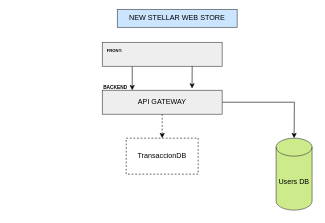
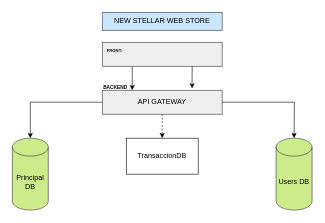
(177, 18) -> (162, 21)
none -> (30, 102)
(162, 156) -> (162, 156)
none -> (30, 174)
